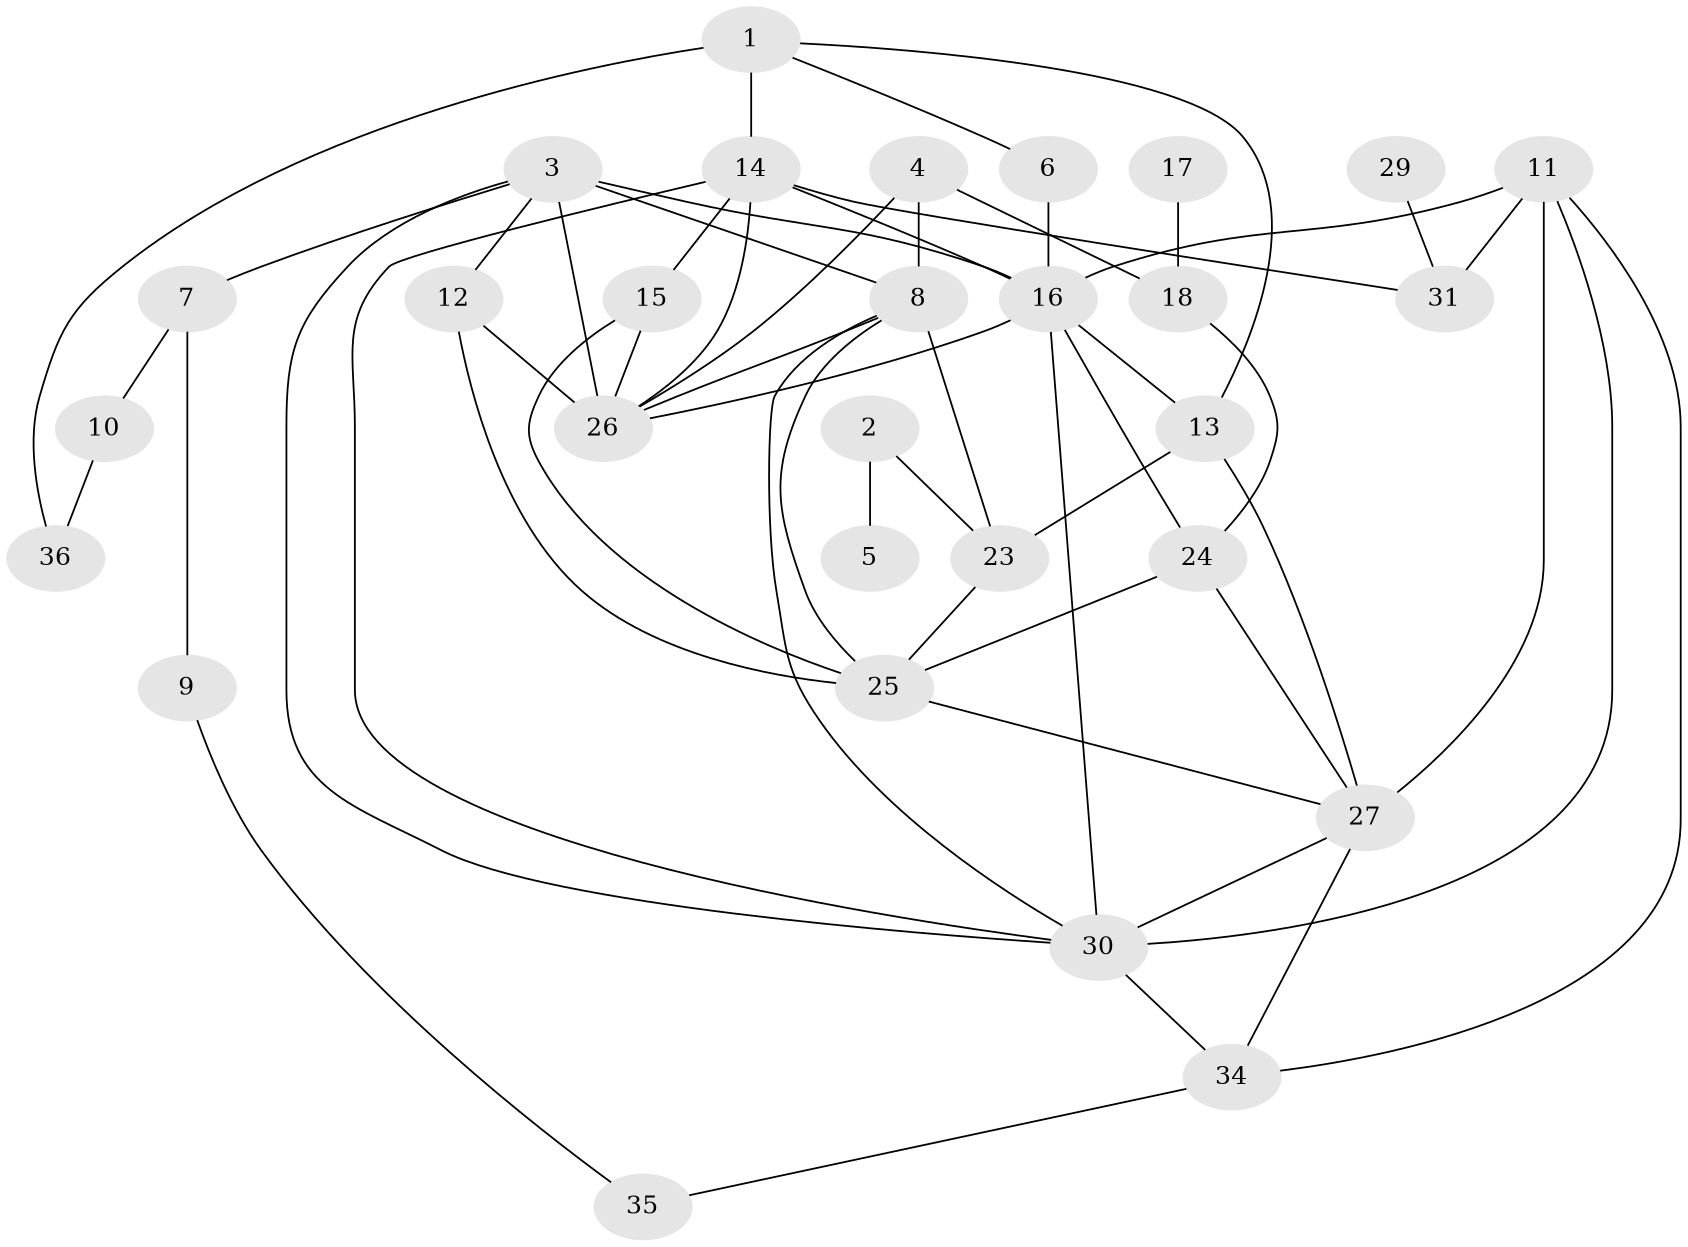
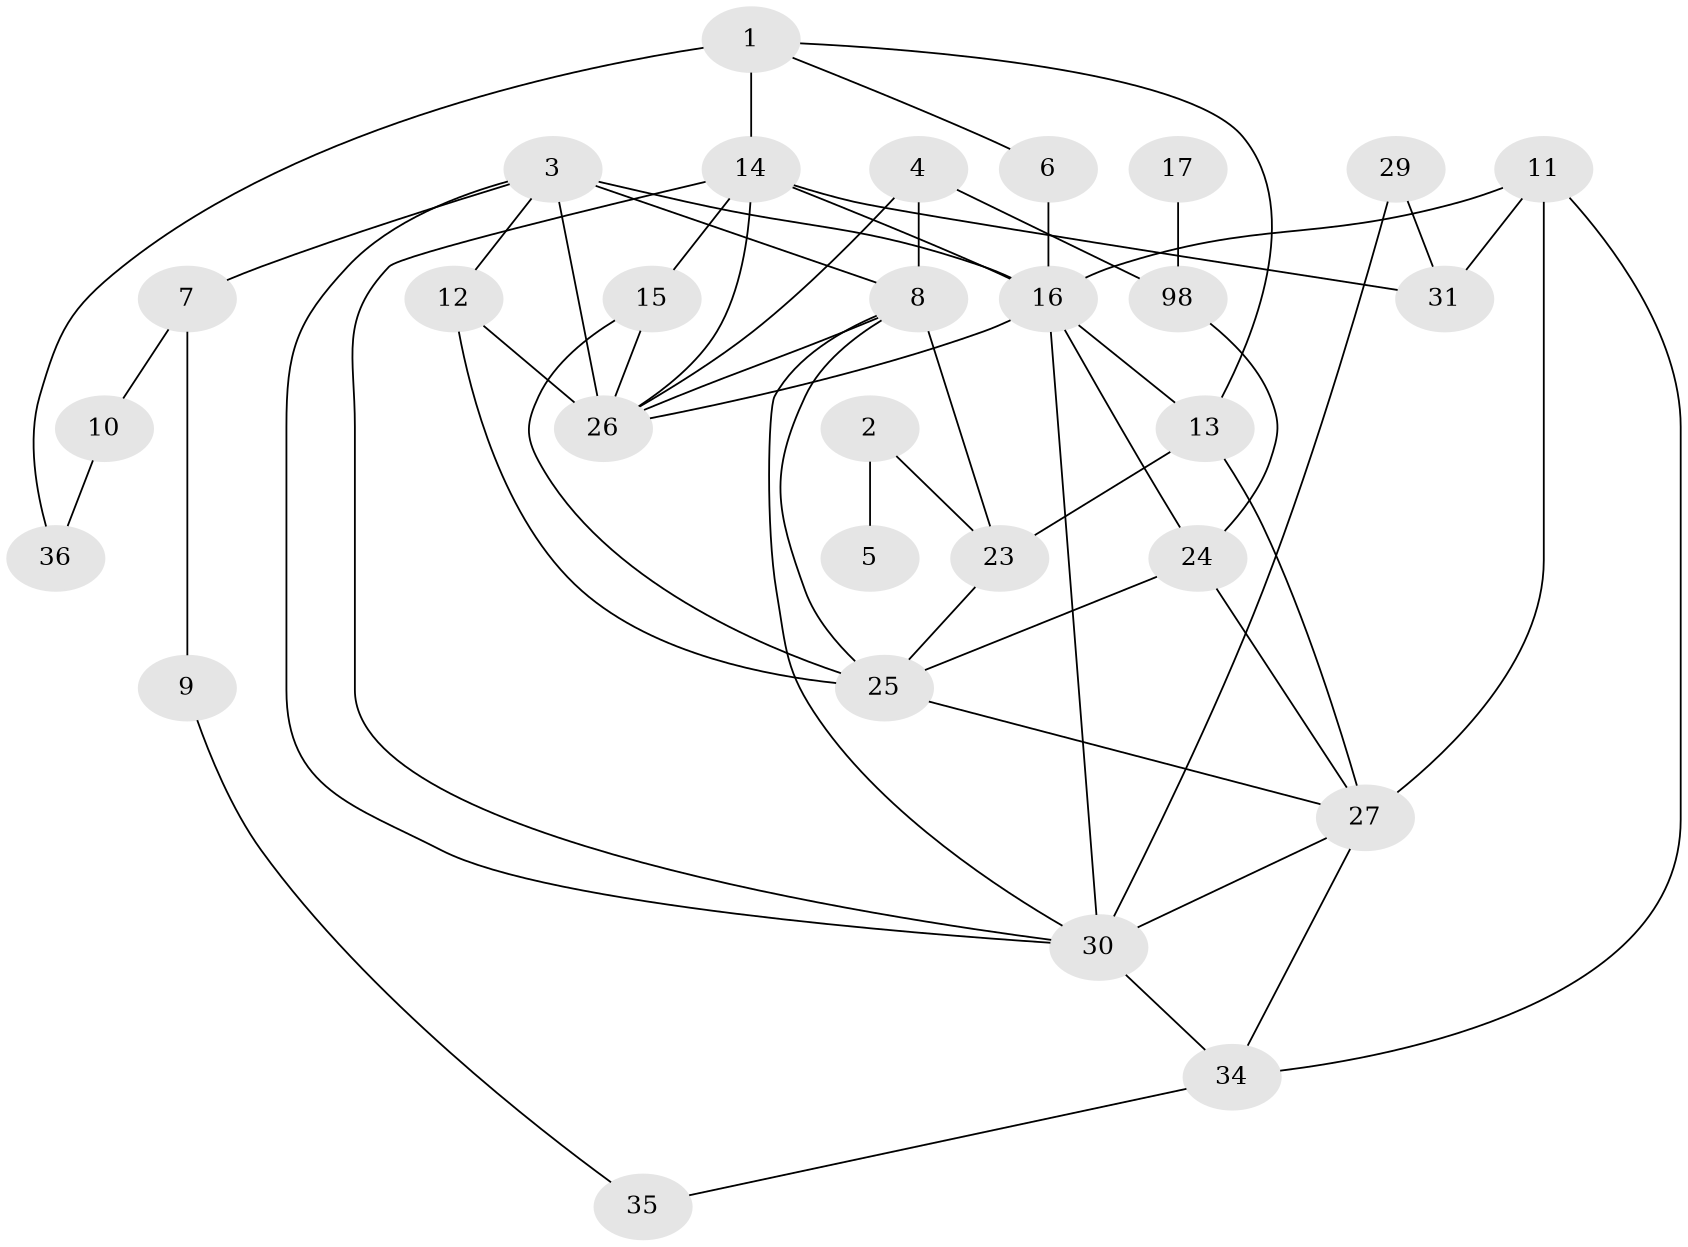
(1178, 299) -> (1178, 299)
(1604, 729) -> (1265, 585)
